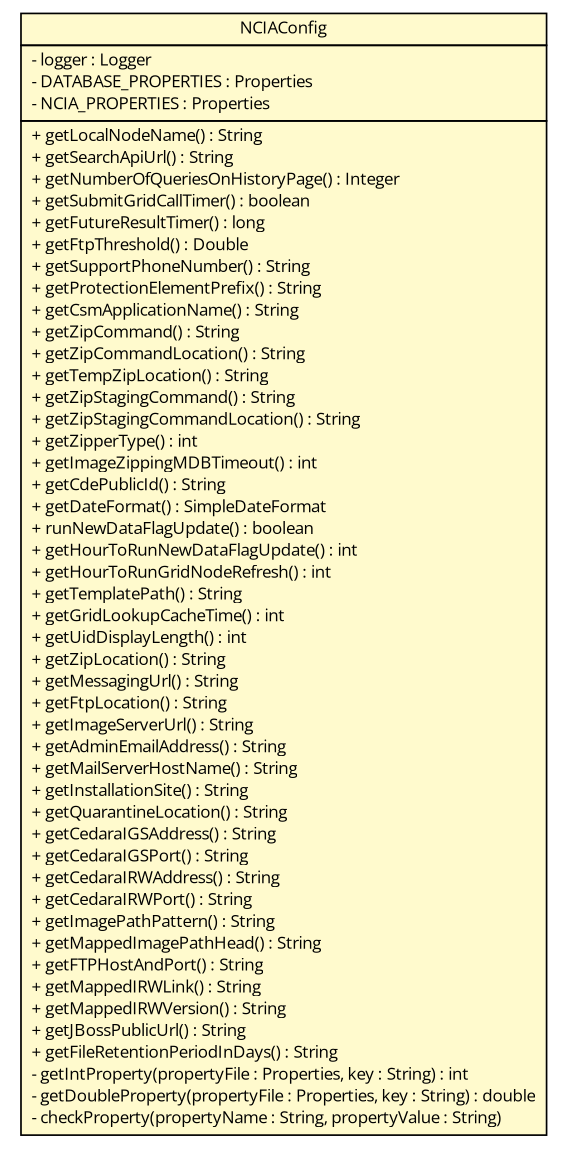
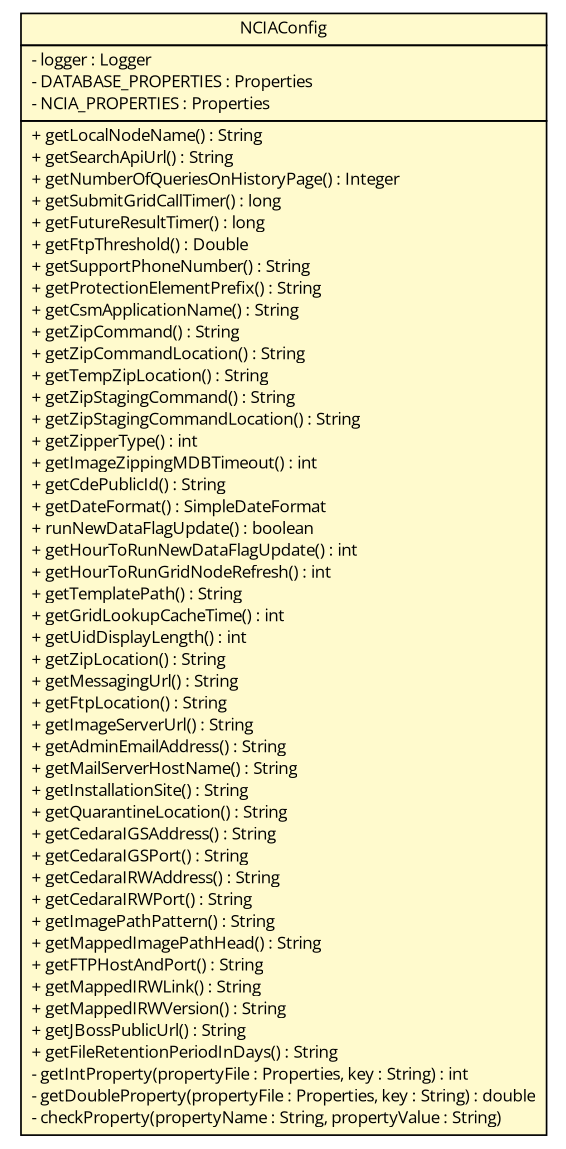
(171, 202) -> (157, 202)
